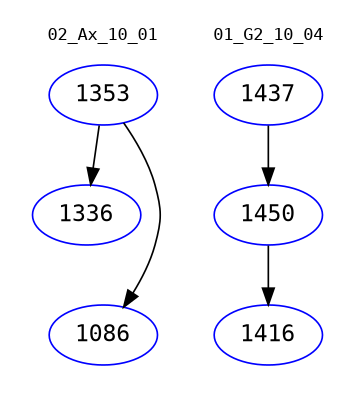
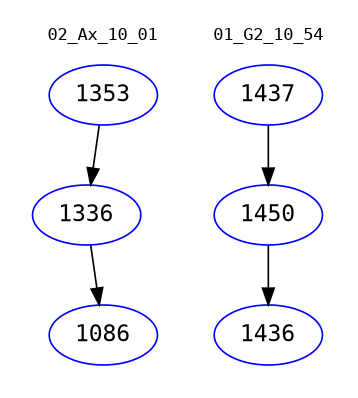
(269, 36) -> (269, 36)
(160, 207) -> (94, 267)
(268, 335) -> (268, 335)
